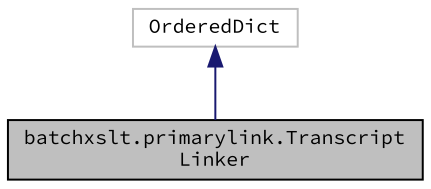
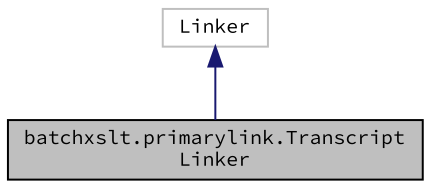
(215, 28) -> (215, 28)
